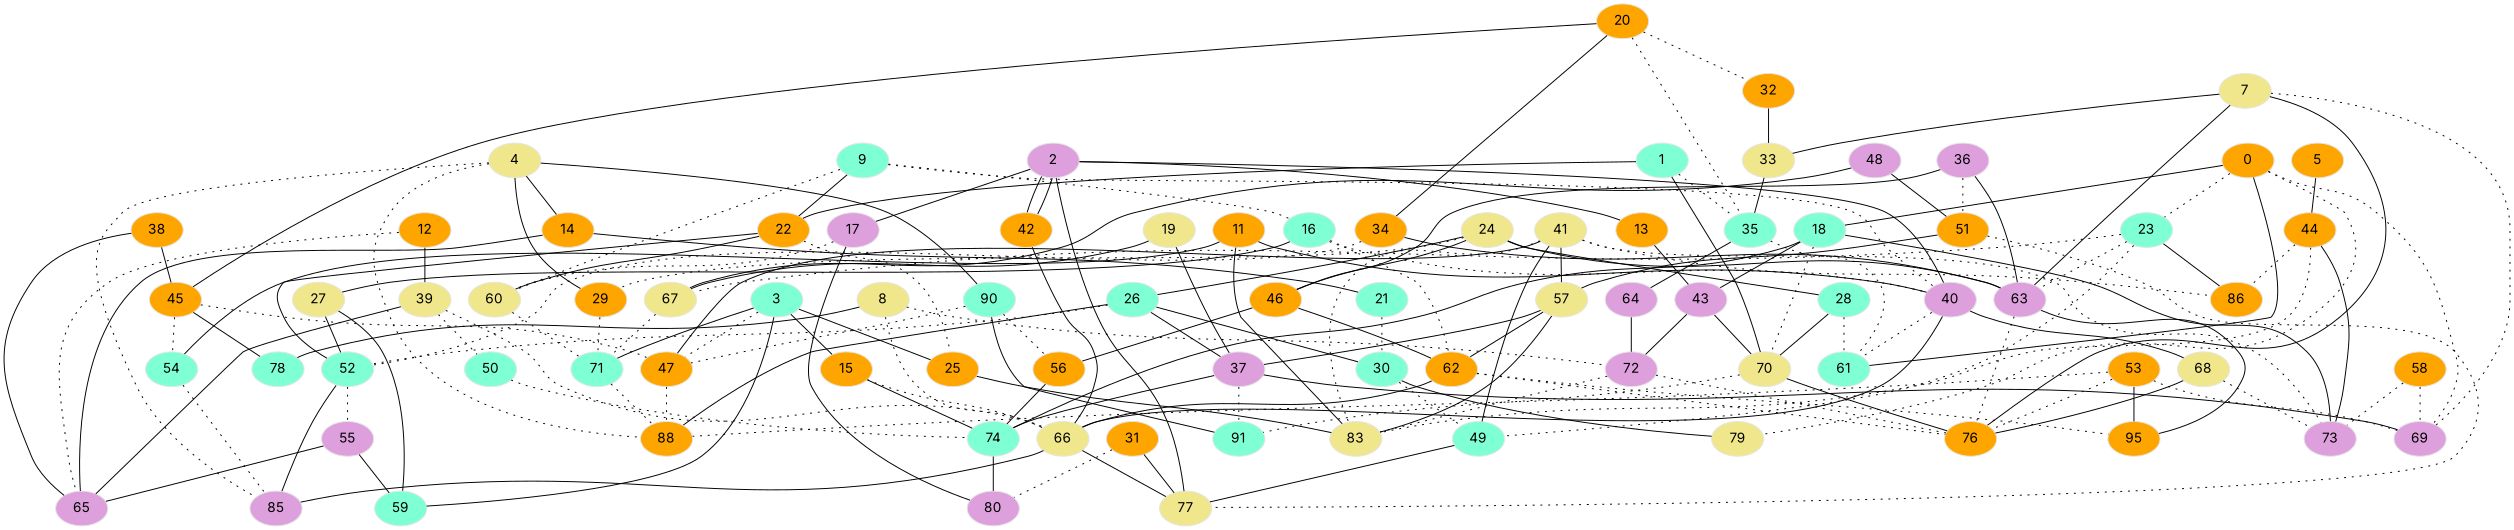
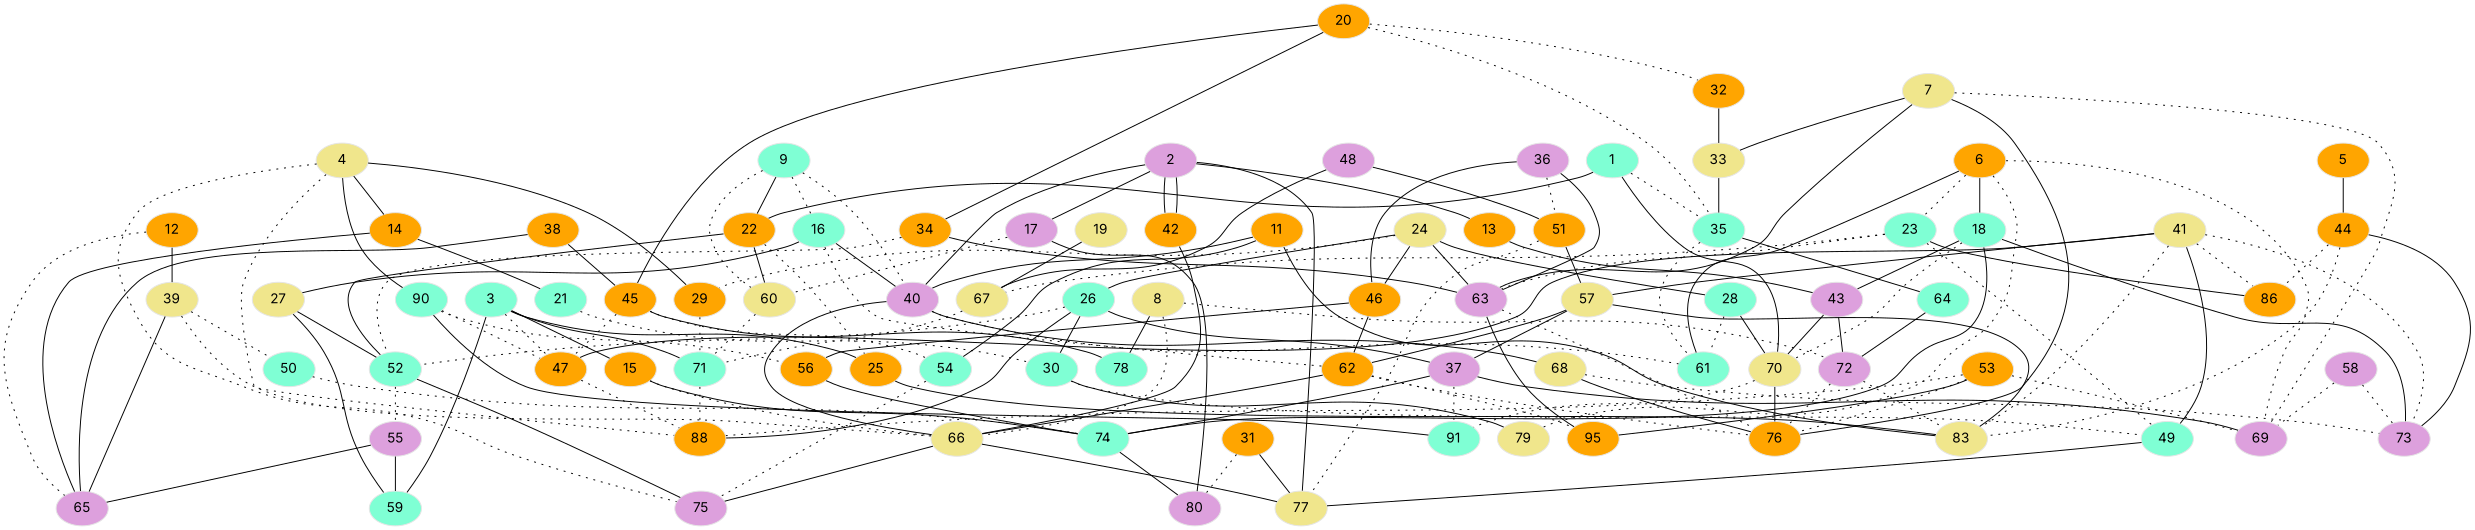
(2248, 160) -> (1980, 160)
(1477, 270) -> (866, 265)
(1631, 300) -> (1943, 300)
(1201, 301) -> none
(2420, 369) -> (2351, 369)
(276, 508) -> (701, 508)
